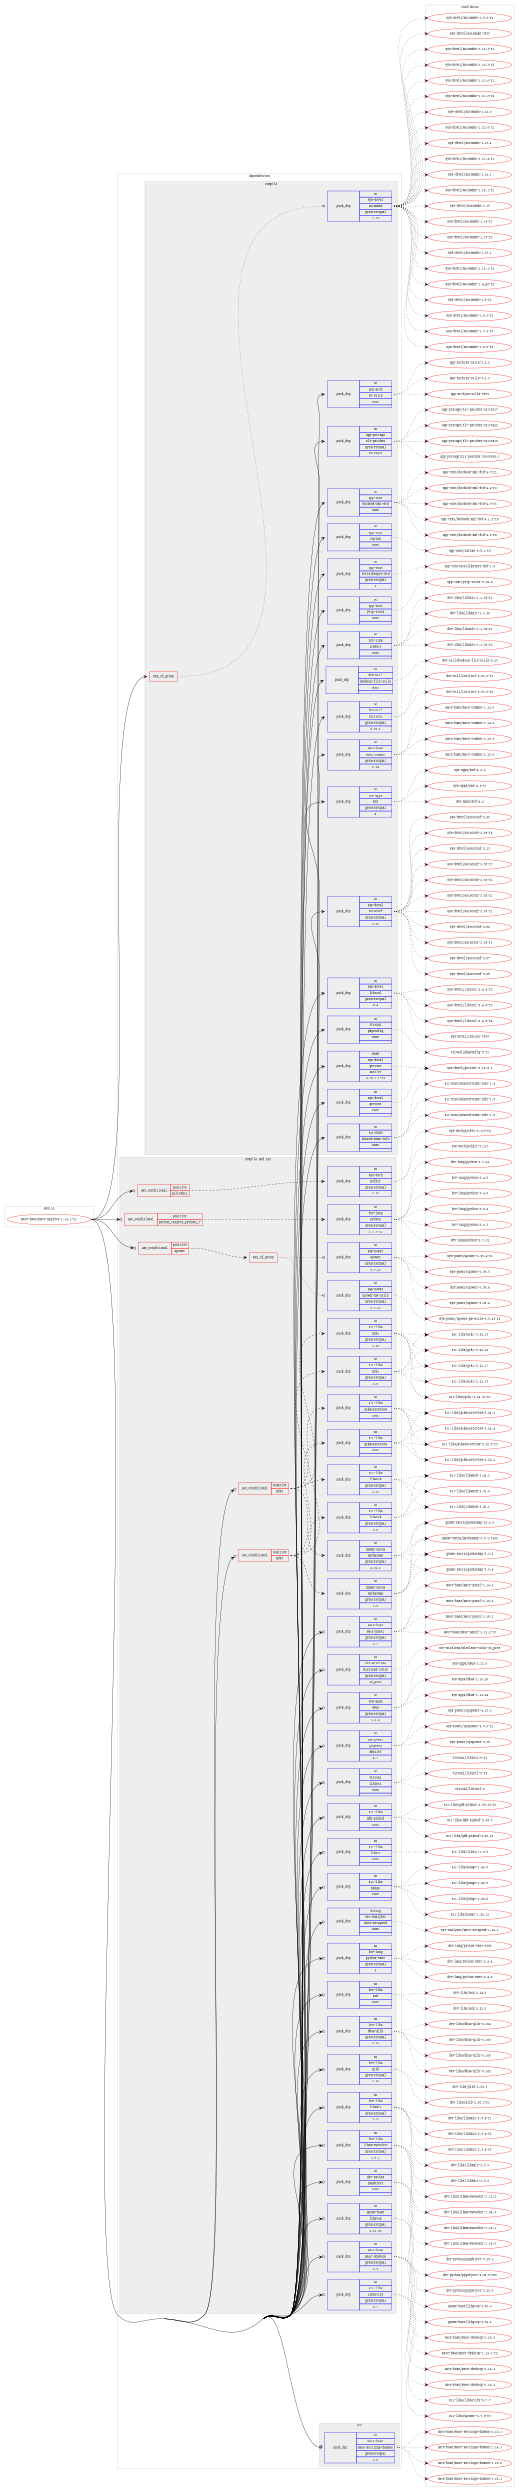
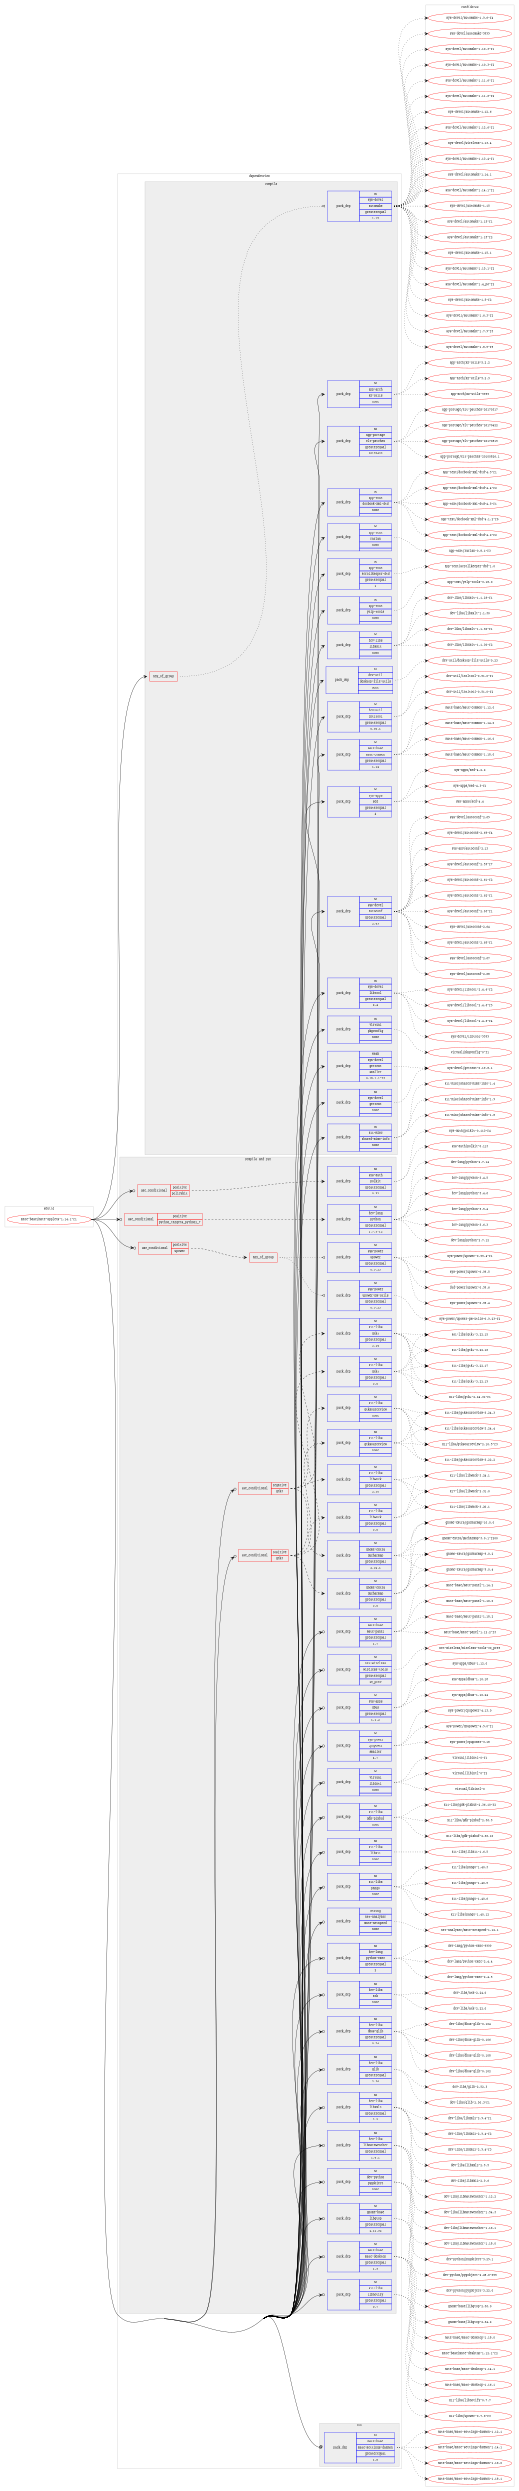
(470, 143) -> (470, 143)
(470, 849) -> (470, 849)
